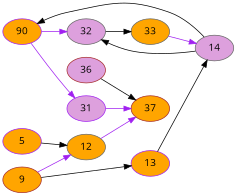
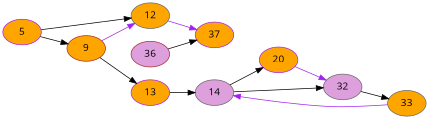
(22, 32) -> (279, 60)
none -> (51, 39)
(86, 109) -> none
(150, 109) -> (214, 35)
